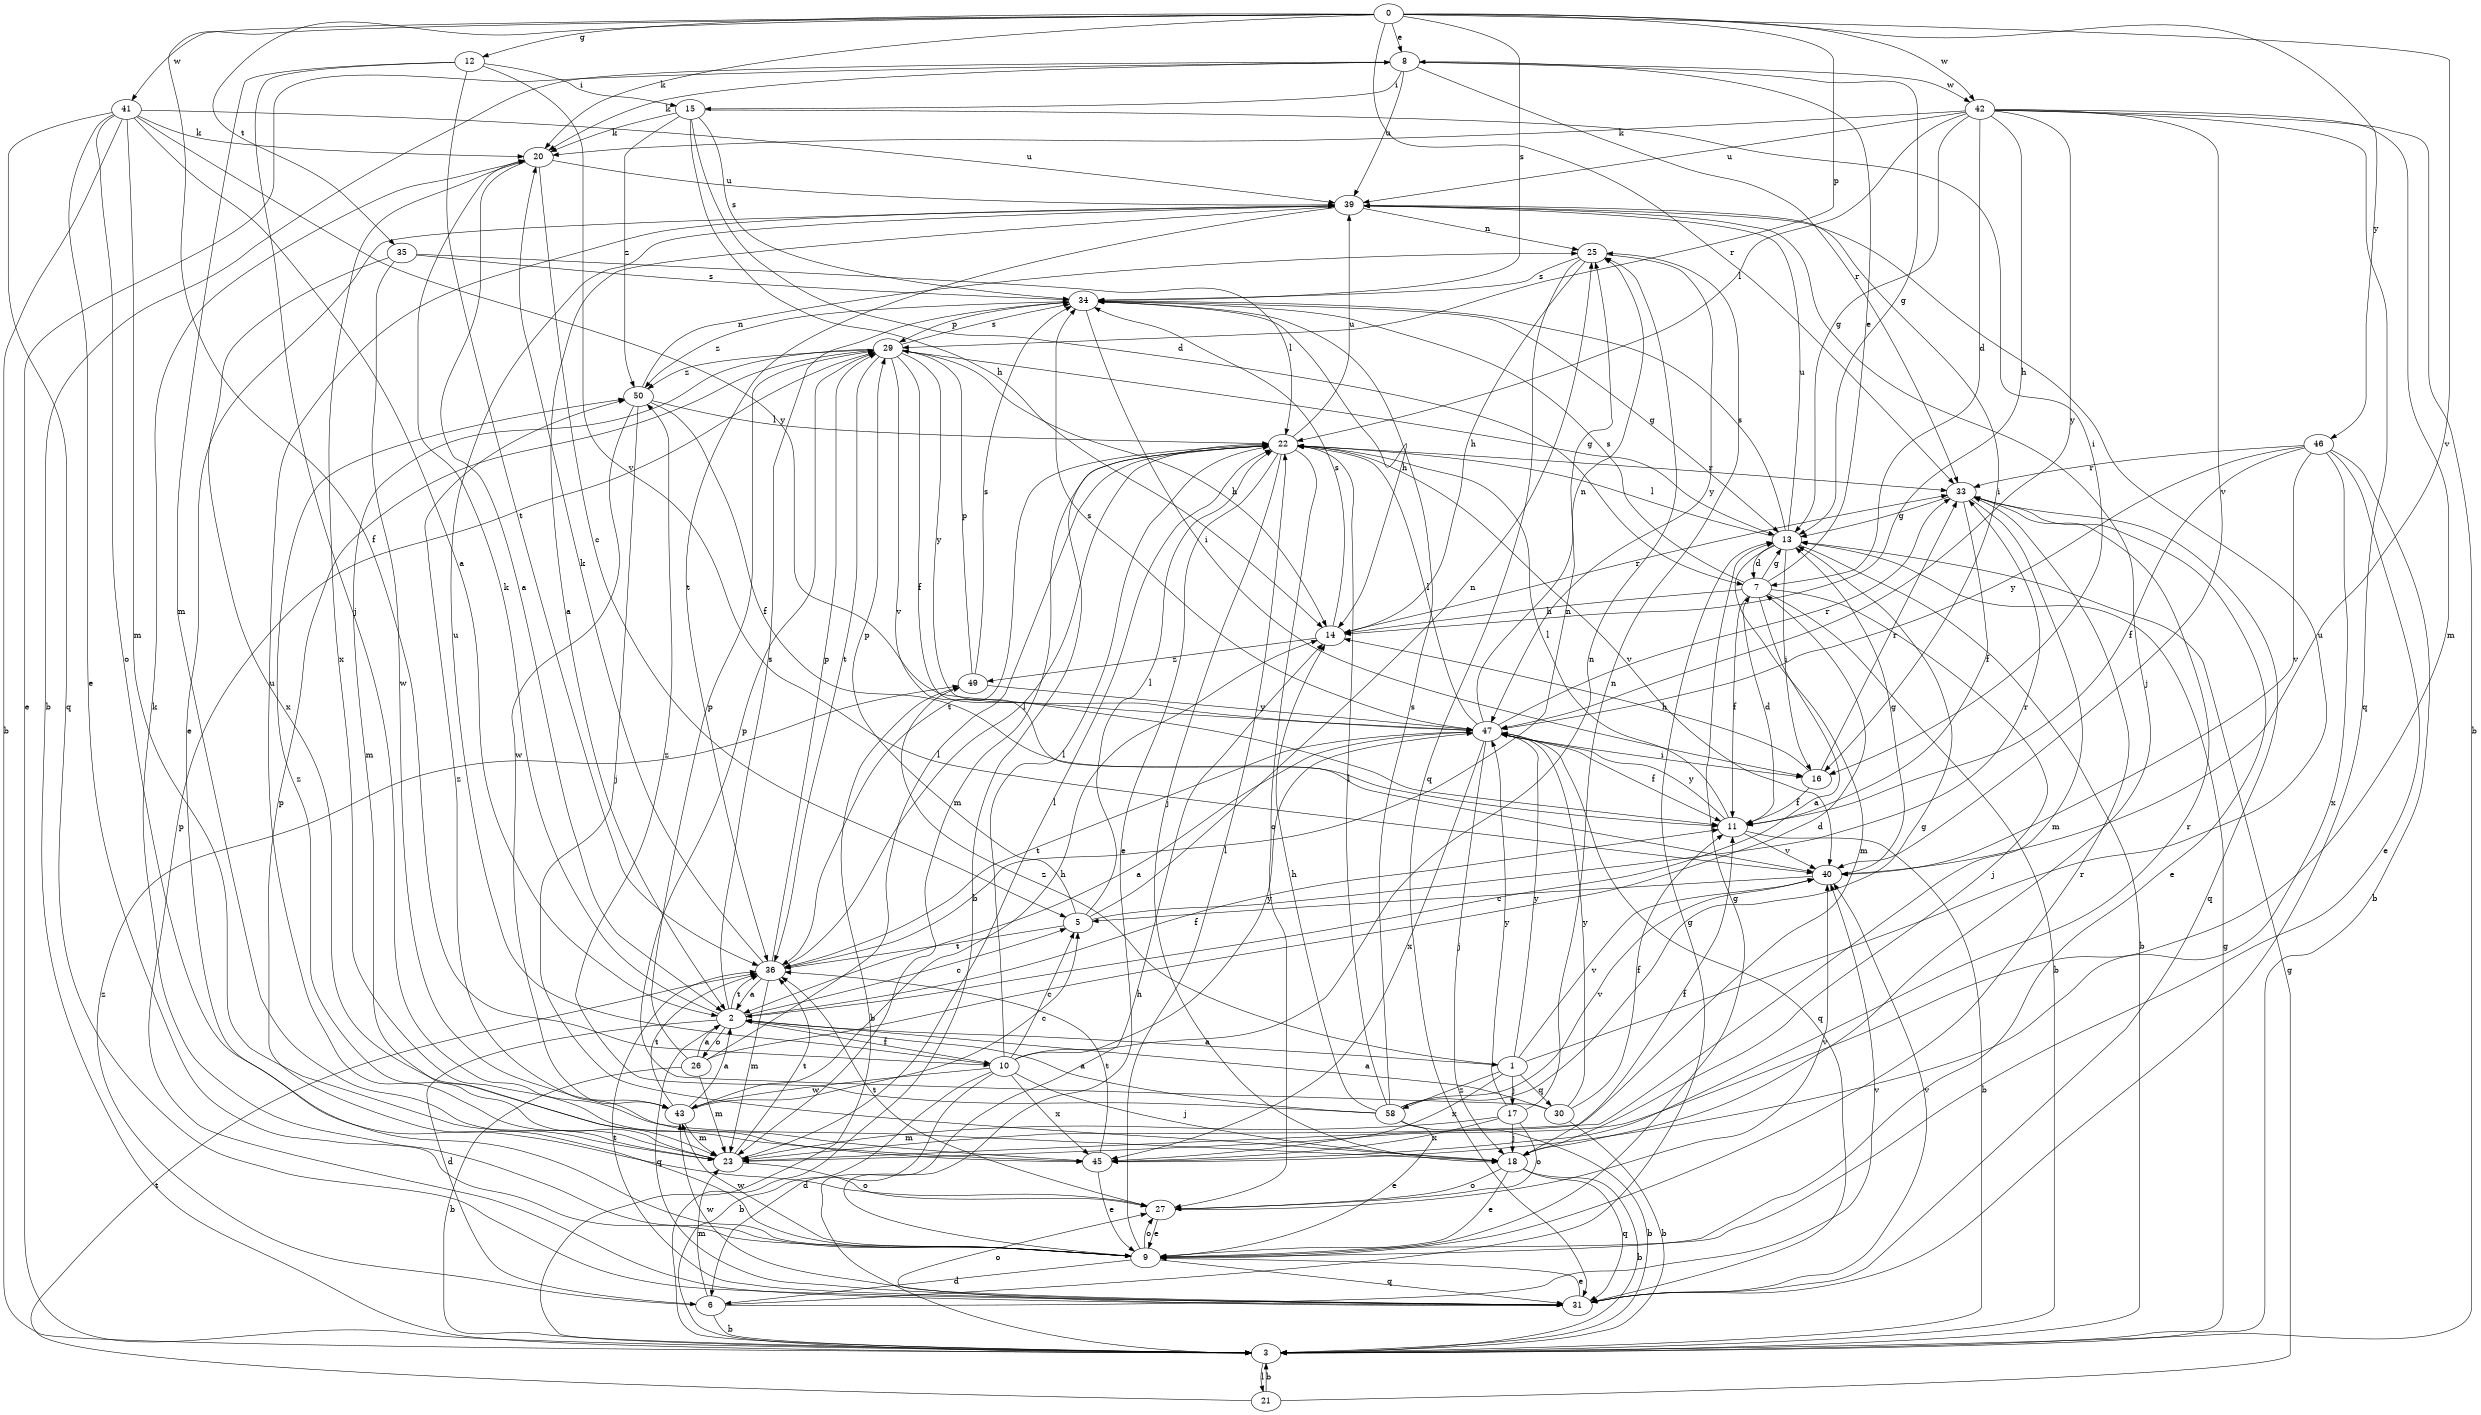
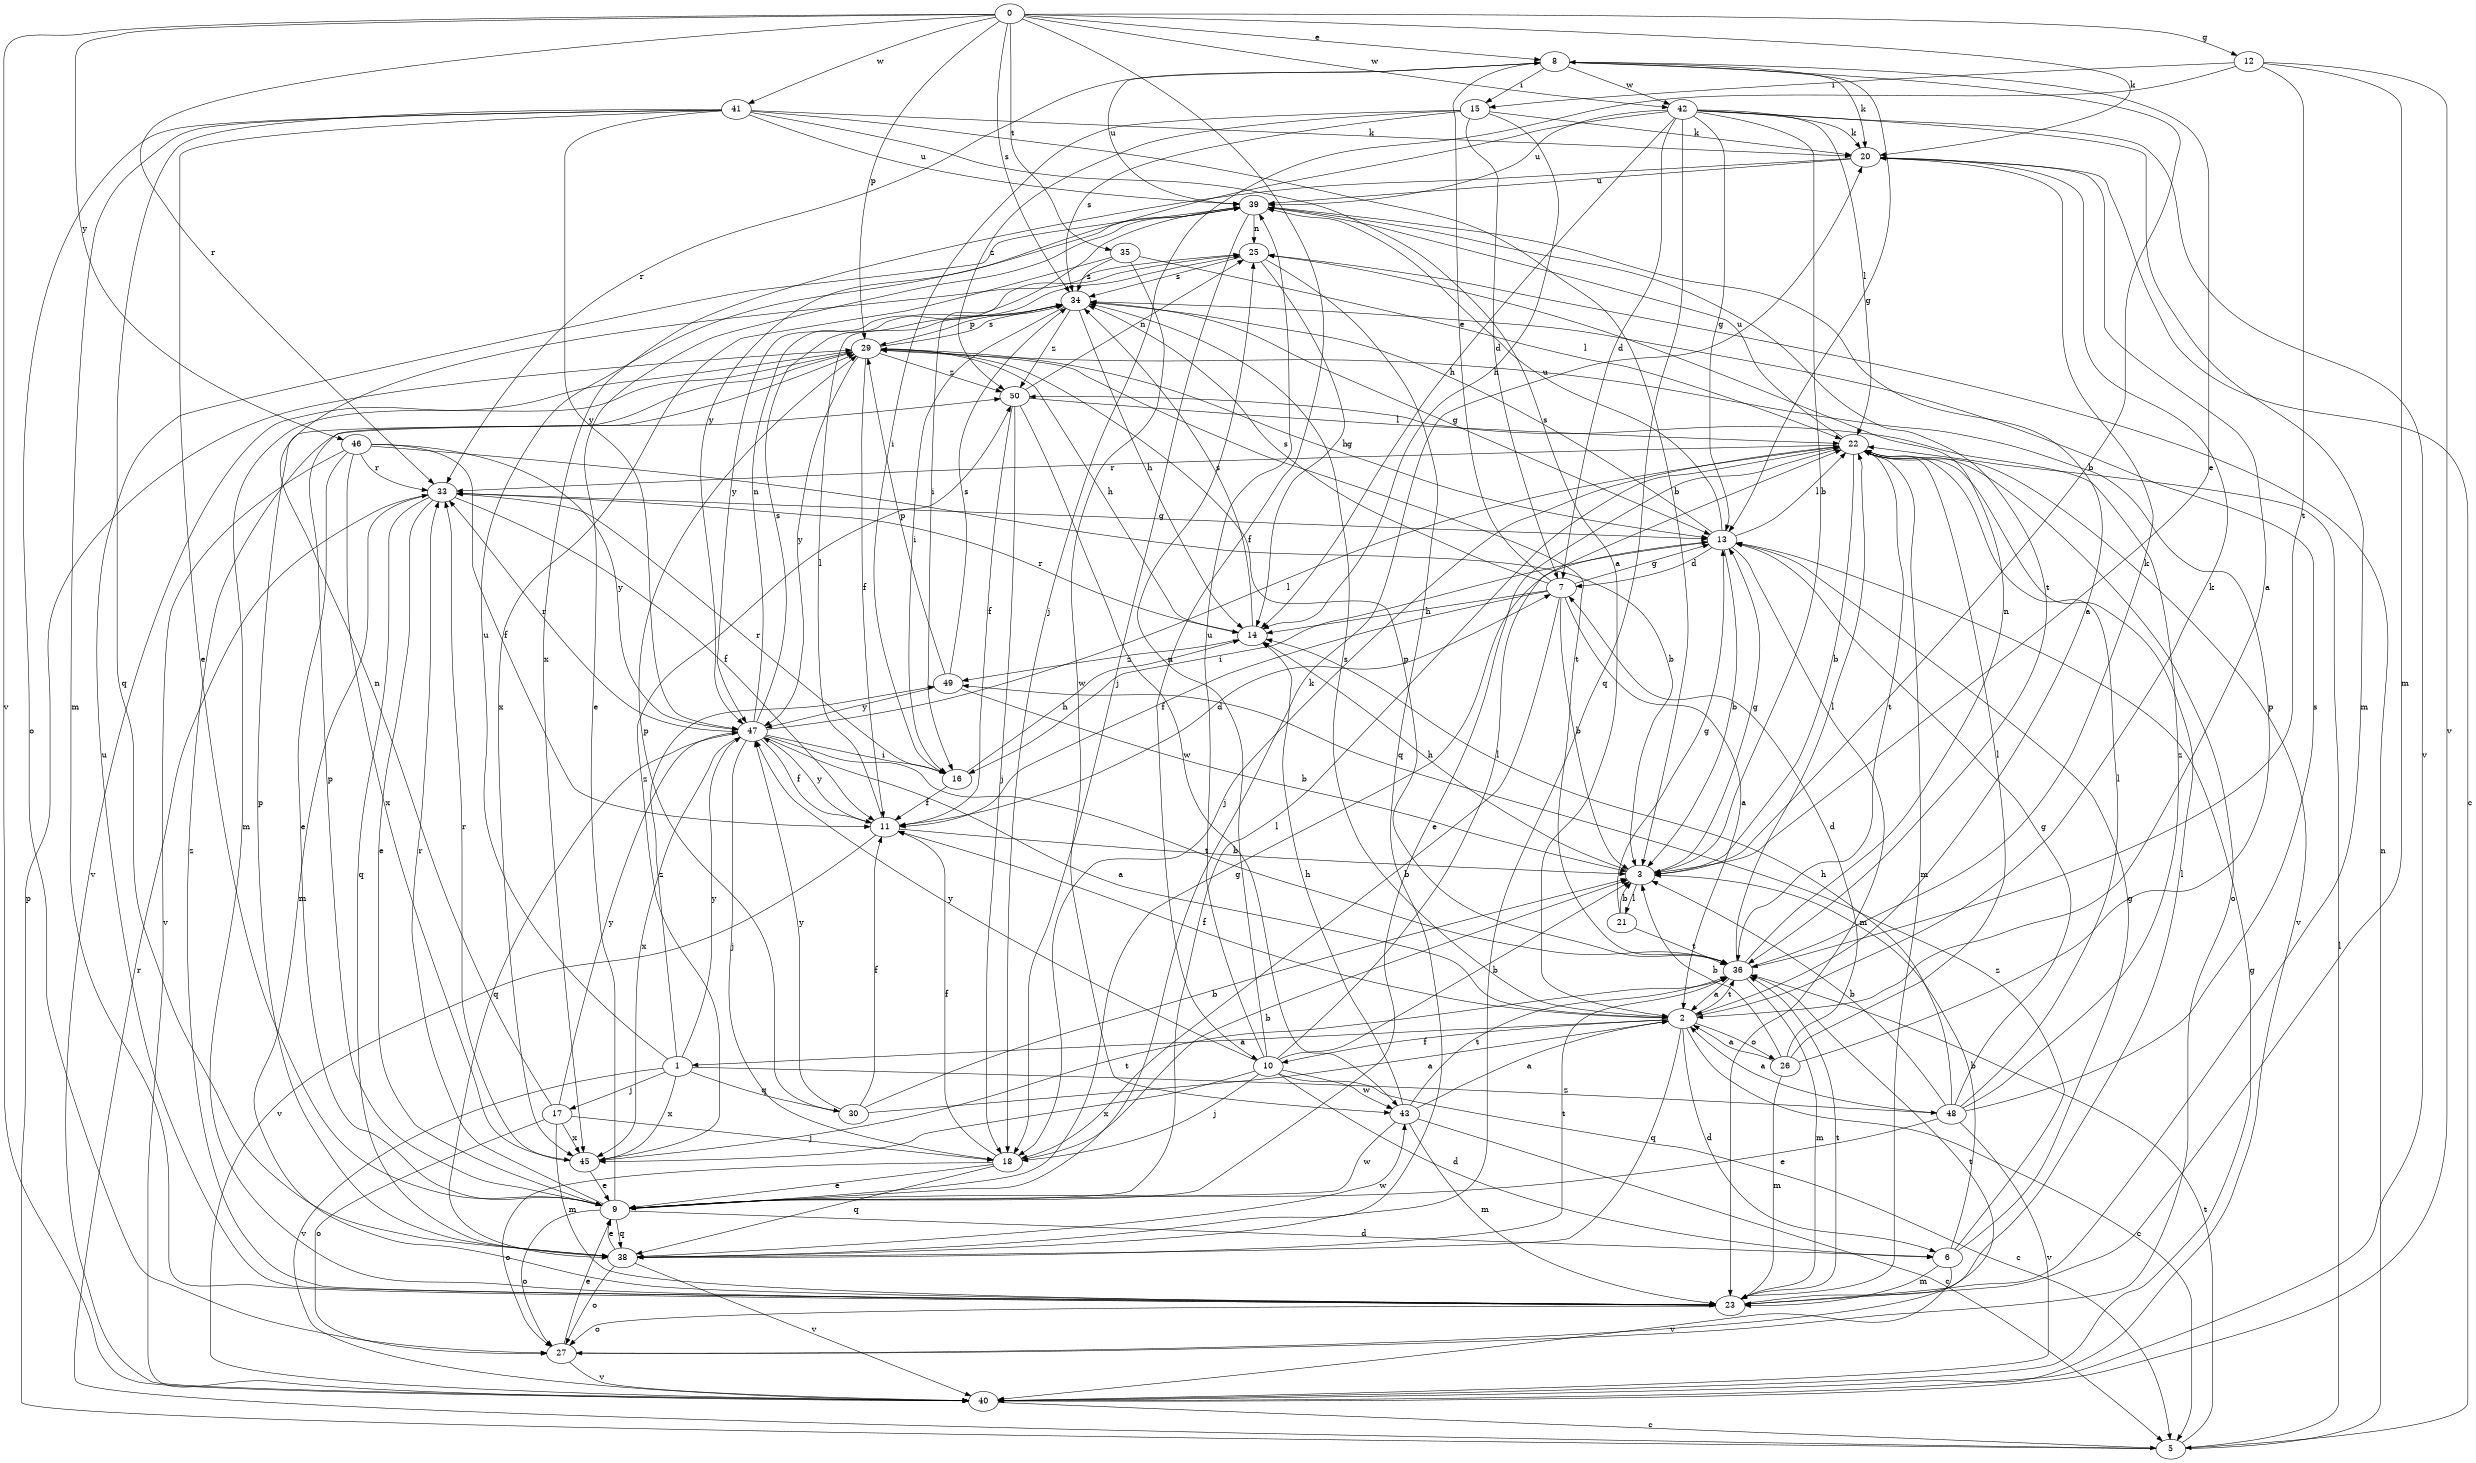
(1531, 597) -> (821, 496)
(1993, 875) -> (1407, 875)
(1390, 1114) -> (1951, 1114)
(814, 1233) -> (1032, 1198)
(1577, 1306) -> (623, 1258)
